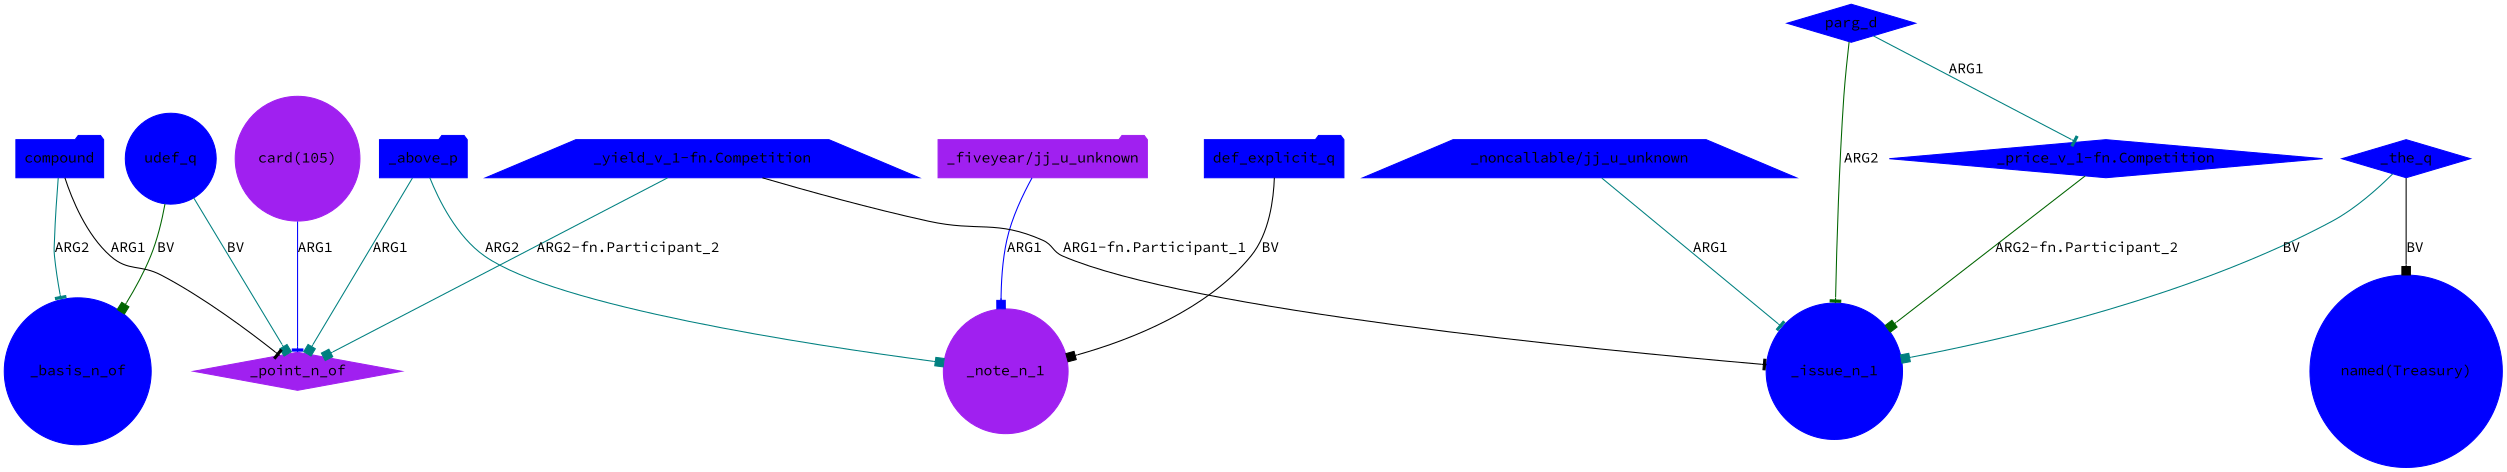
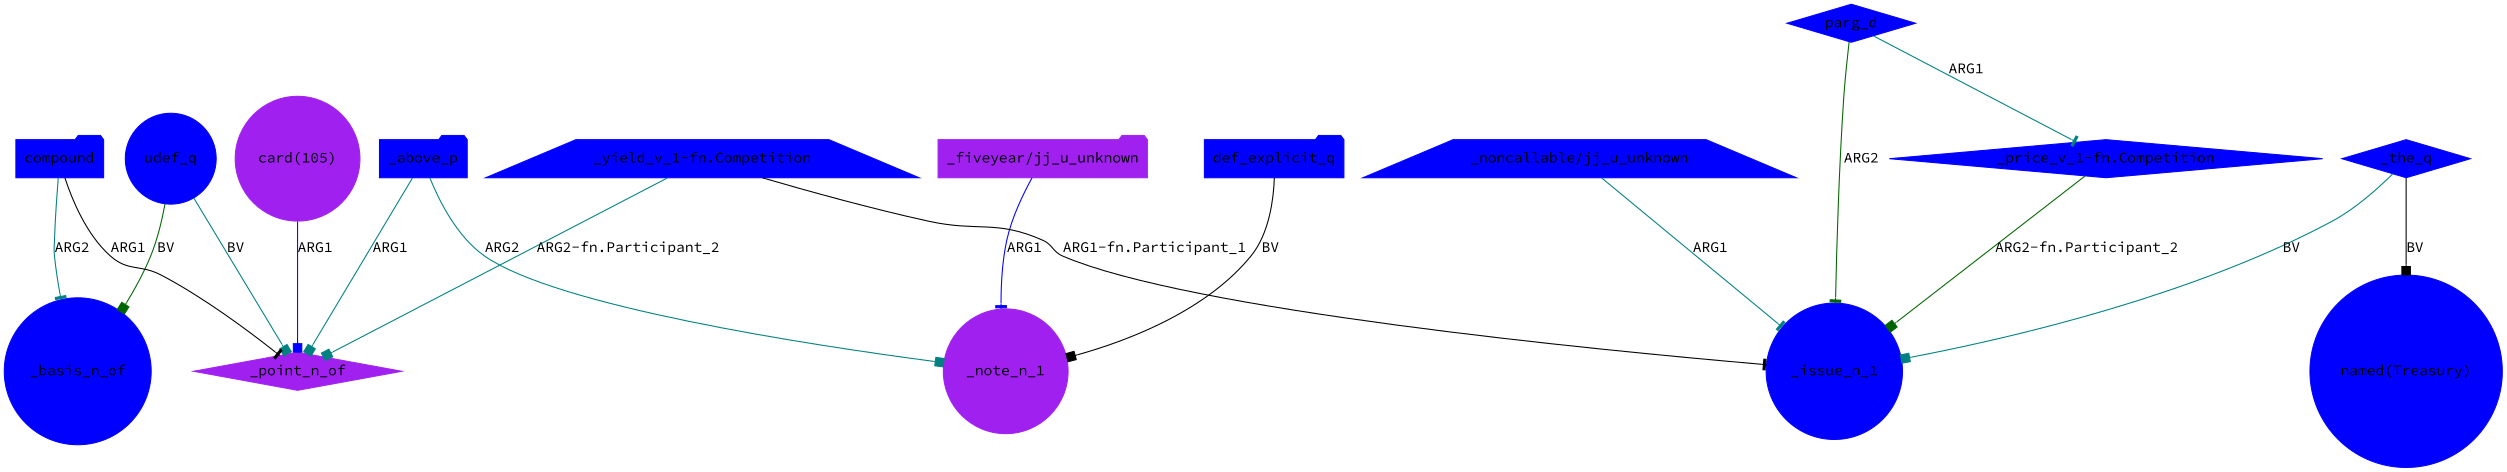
(1007, 238) -> (1007, 238)
(298, 284) -> (298, 284)
